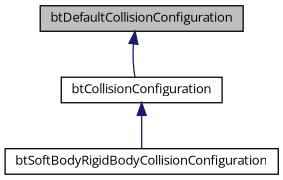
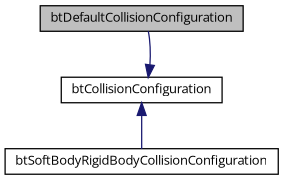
(133, 61) -> (150, 48)
